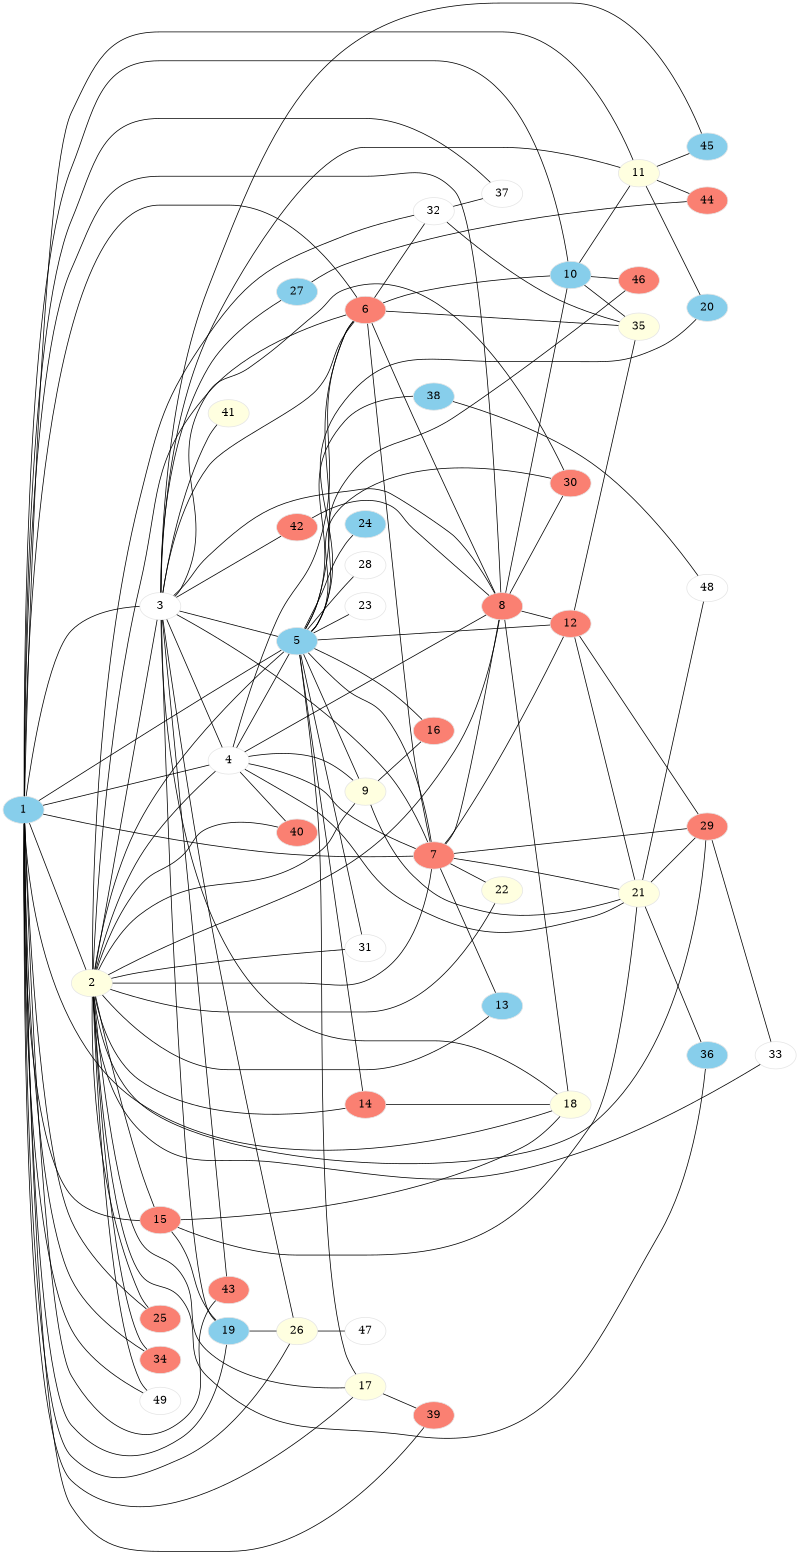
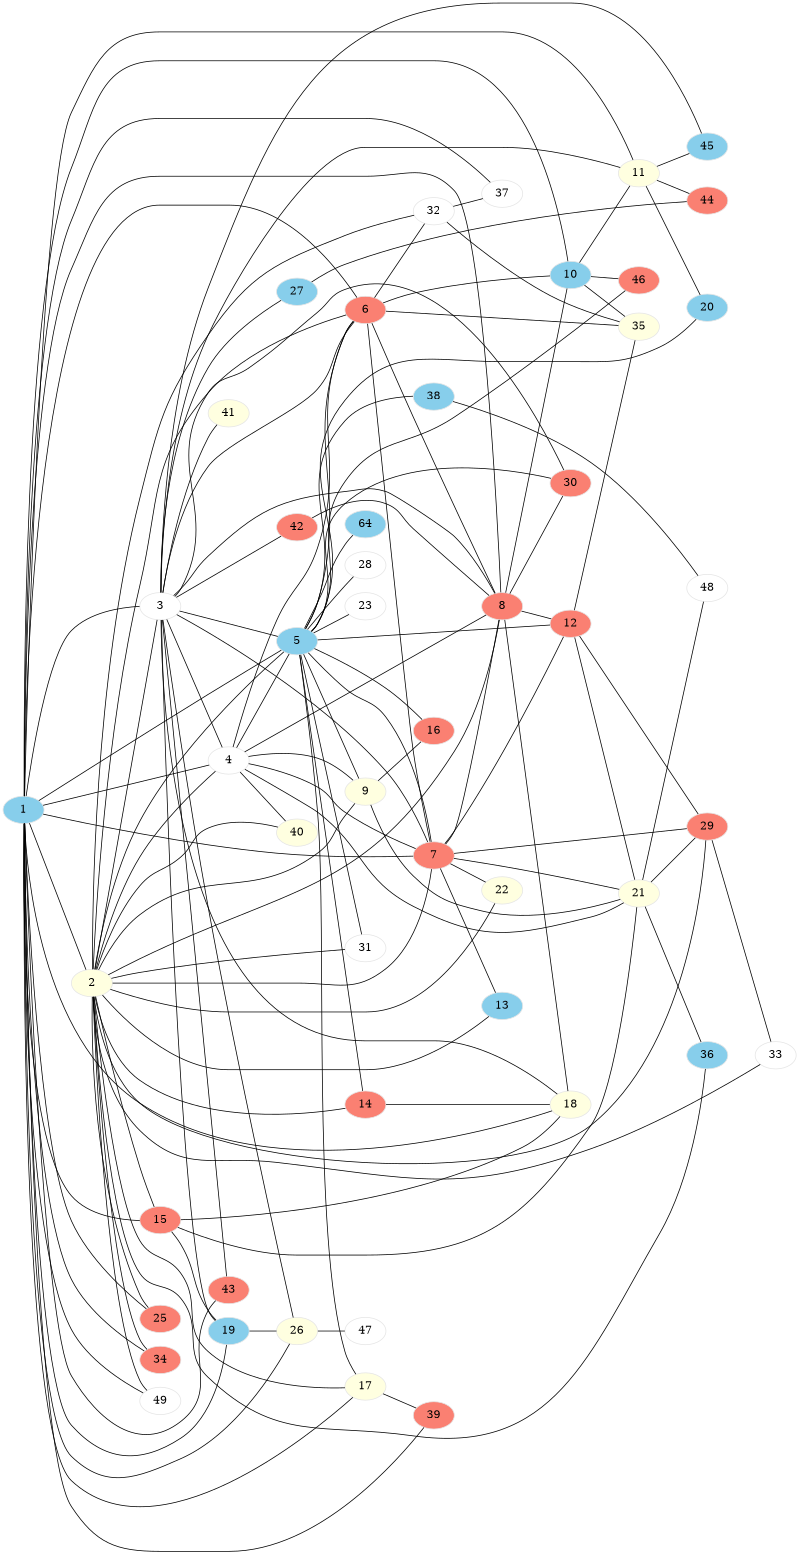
(365, 524) -> (365, 524)
(297, 833) -> (297, 833)
